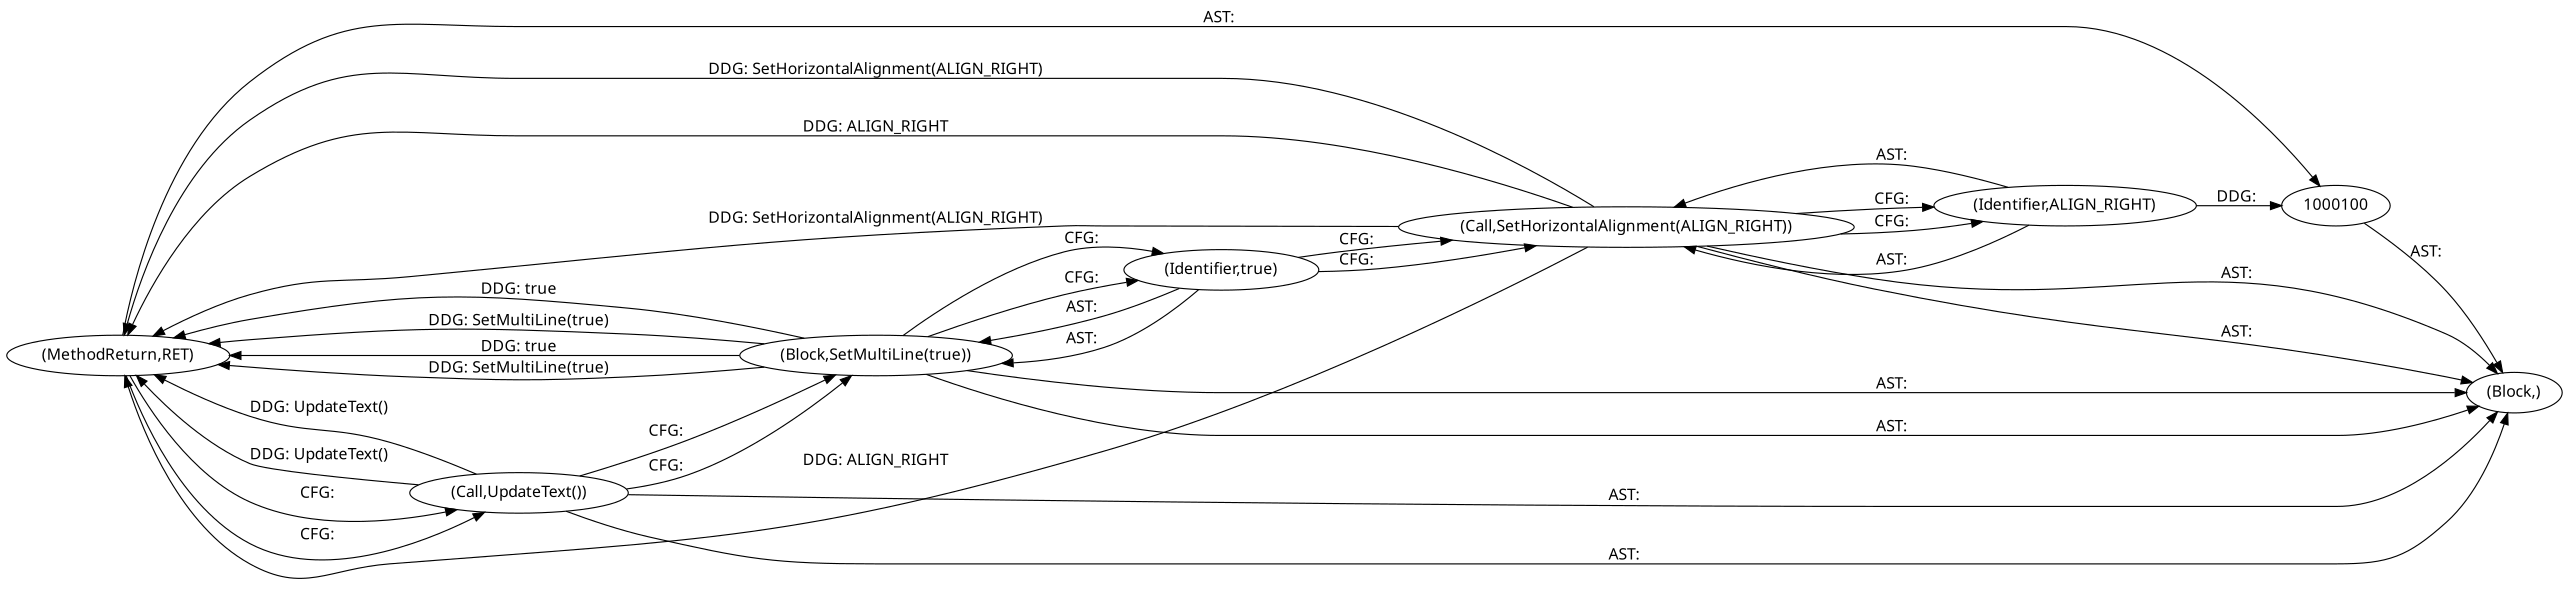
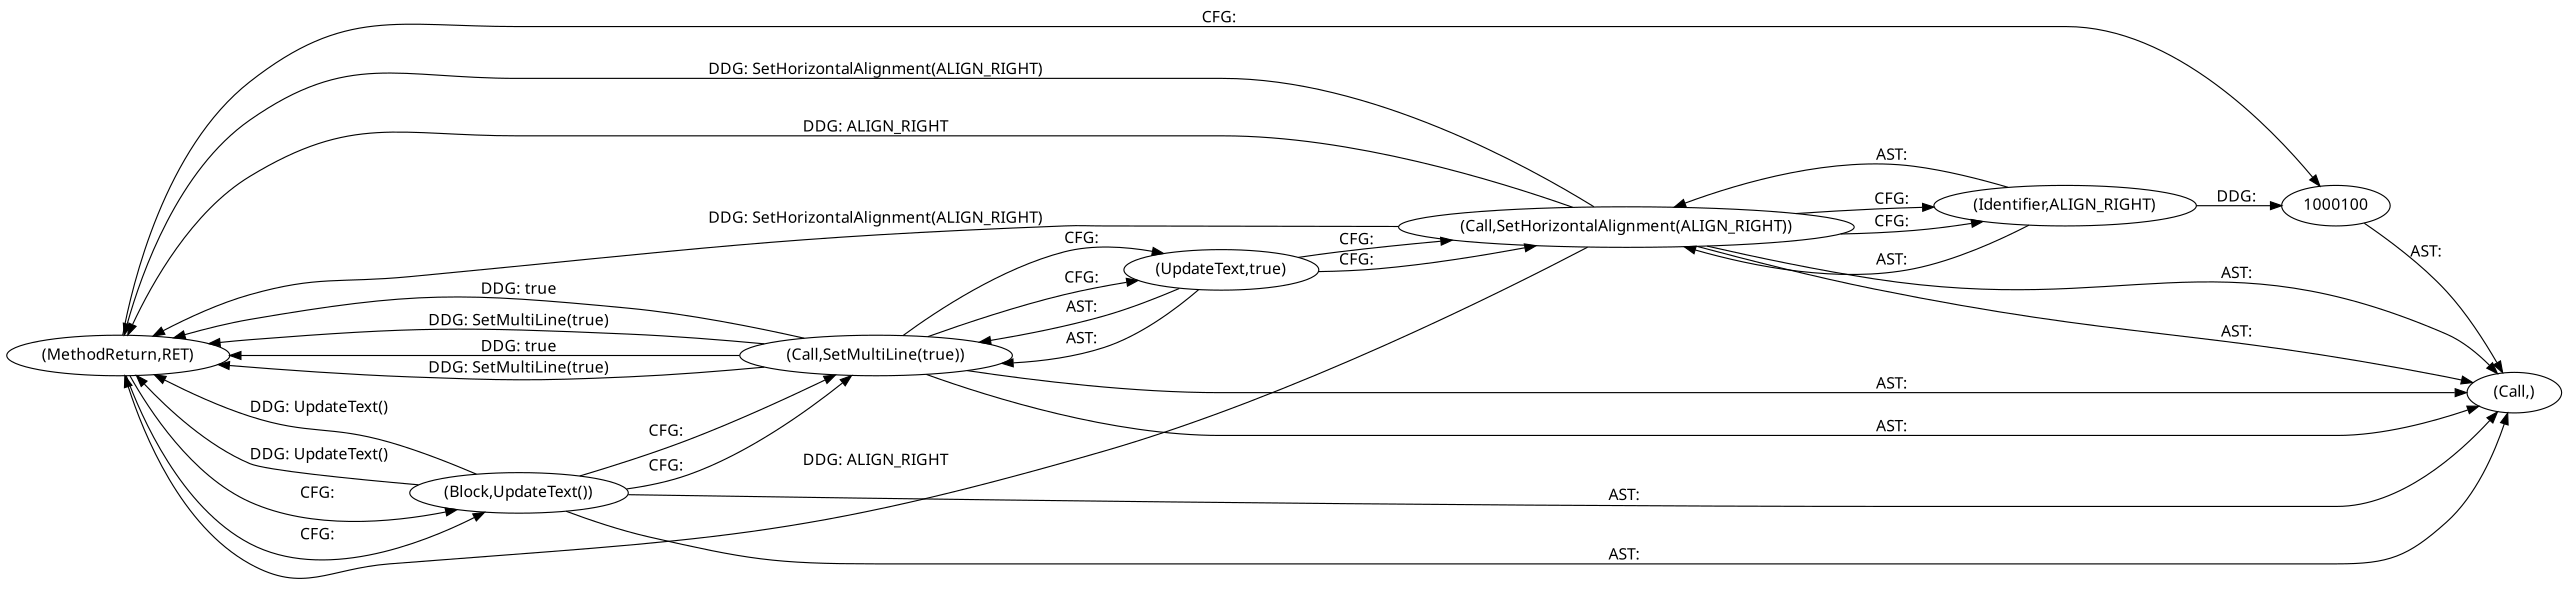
(1221, 18) -> (1221, 18)
(1221, 270) -> (1221, 270)
(876, 355) -> (876, 355)
(2514, 393) -> (2514, 393)
(519, 493) -> (519, 493)
